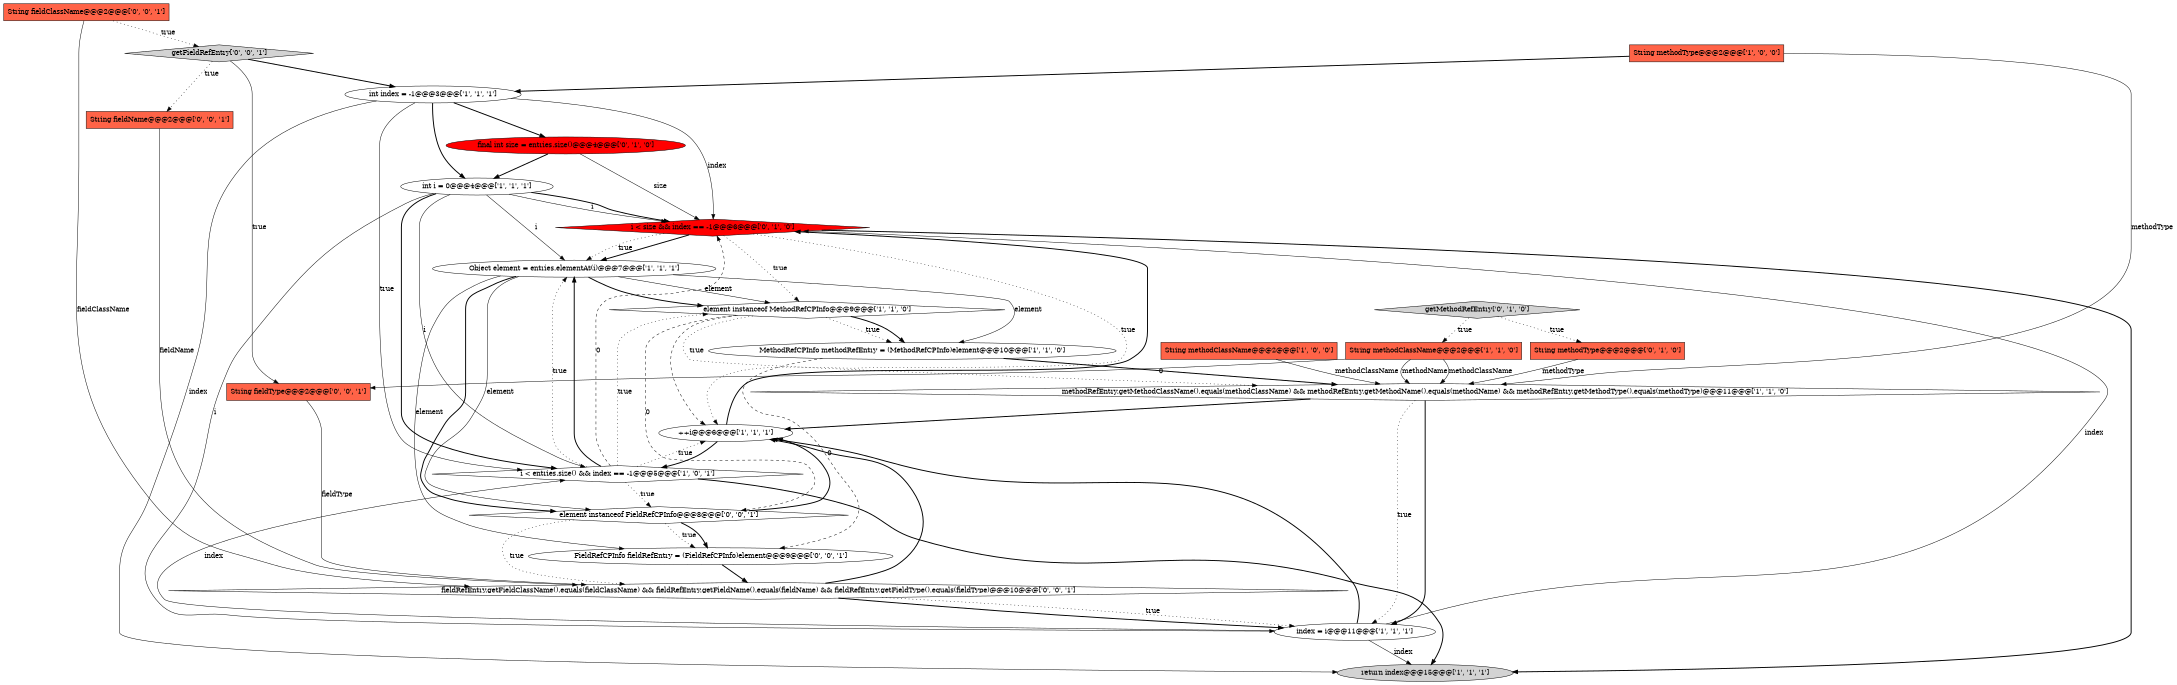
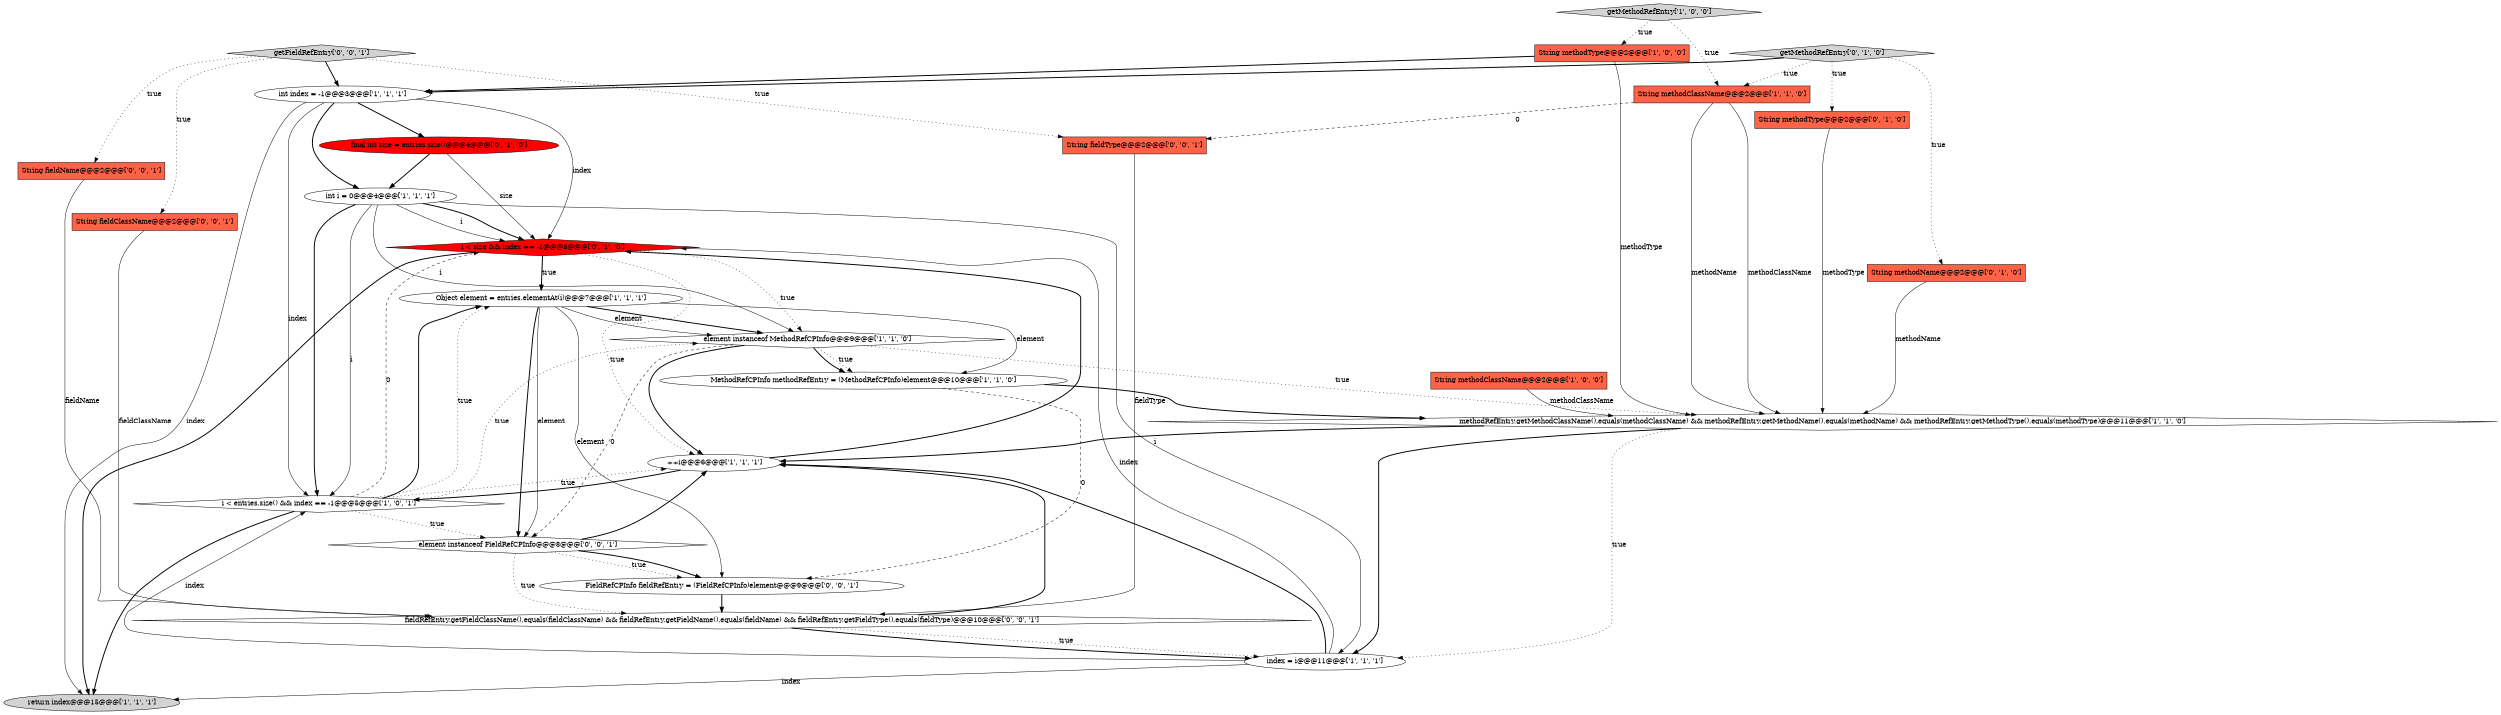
none -> (1659, 12)
(154, 33) -> (176, 98)
none -> (1108, 76)
(252, 222) -> (710, 97)
(524, 226) -> (559, 286)
none -> (1946, 273)
(387, 289) -> (298, 319)
(672, 351) -> (654, 375)
(860, 375) -> (1423, 120)
